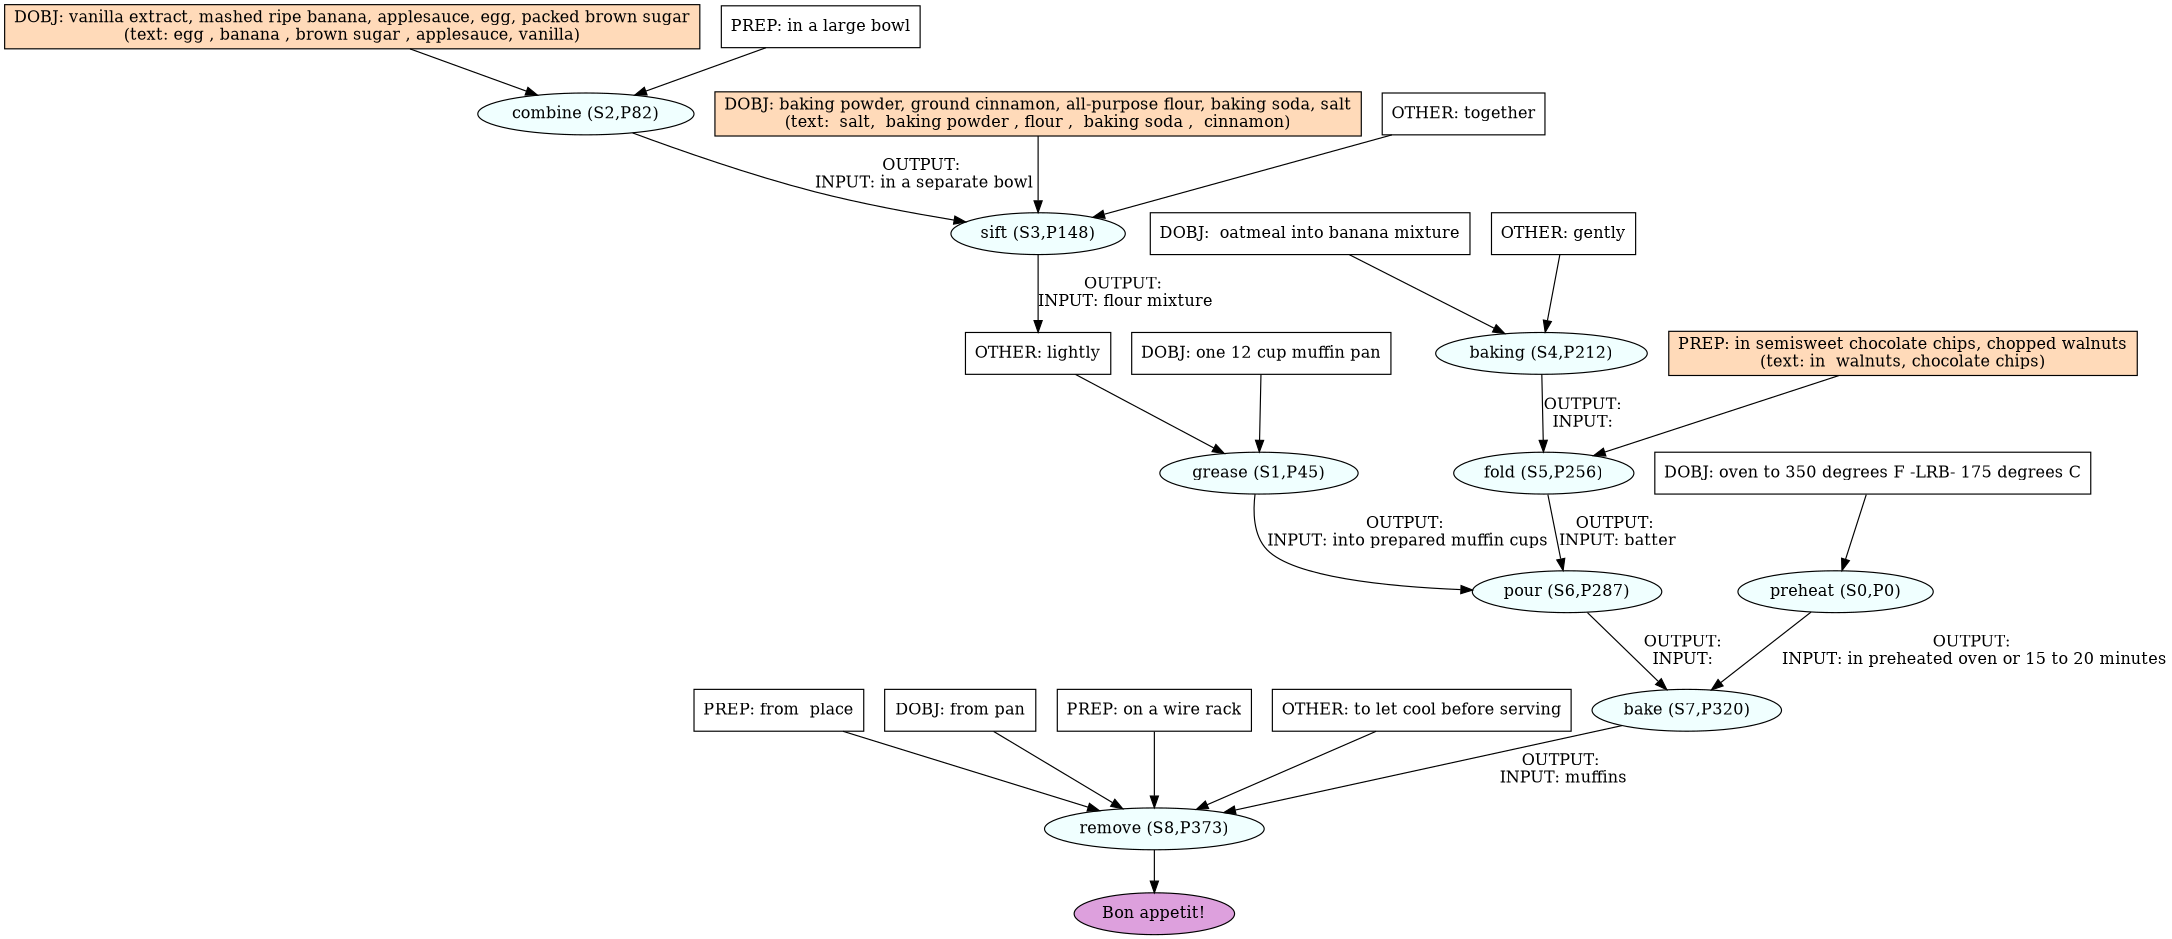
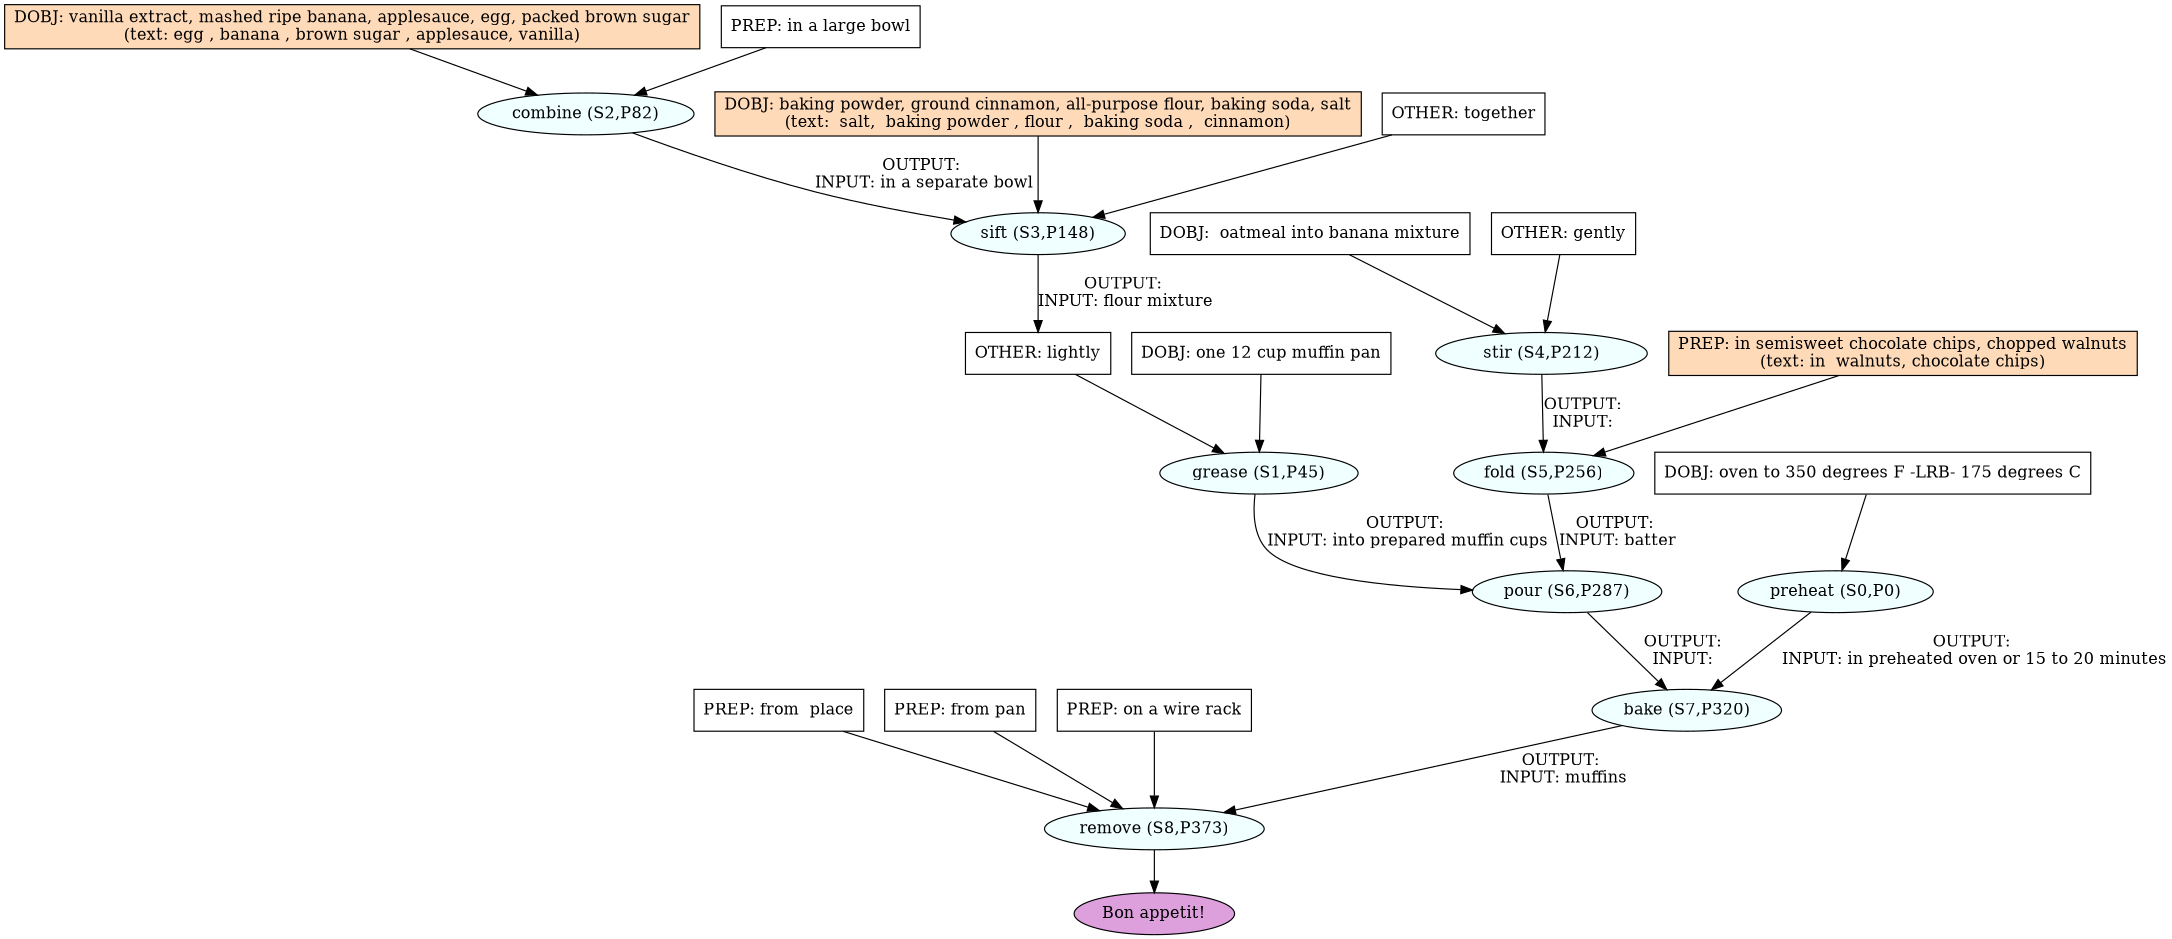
(1541, 353) -> (1541, 353)
(960, 710) -> (960, 710)
(1422, 710) -> none
